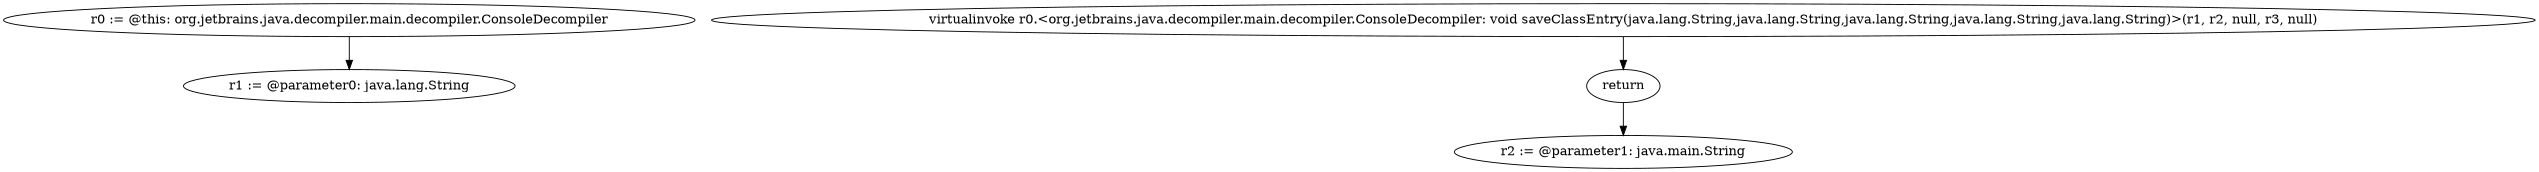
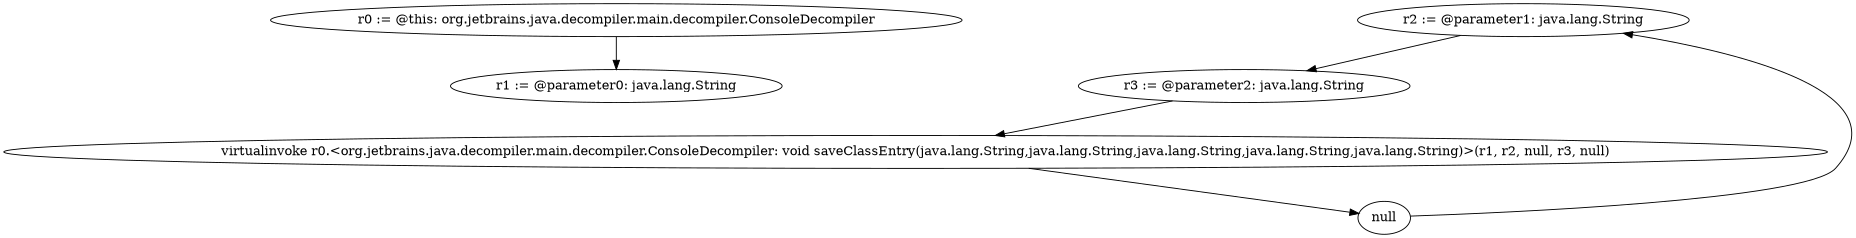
none -> (1244, 86)
(1623, 86) -> (1384, 218)
(1623, 152) -> (1523, 20)
